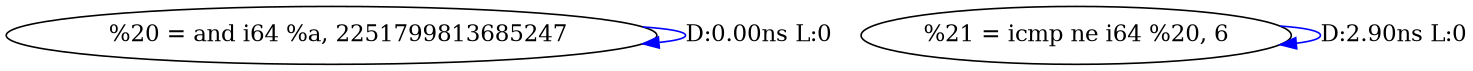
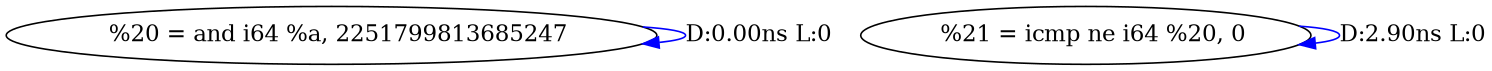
(1076, 35) -> (1086, 35)
